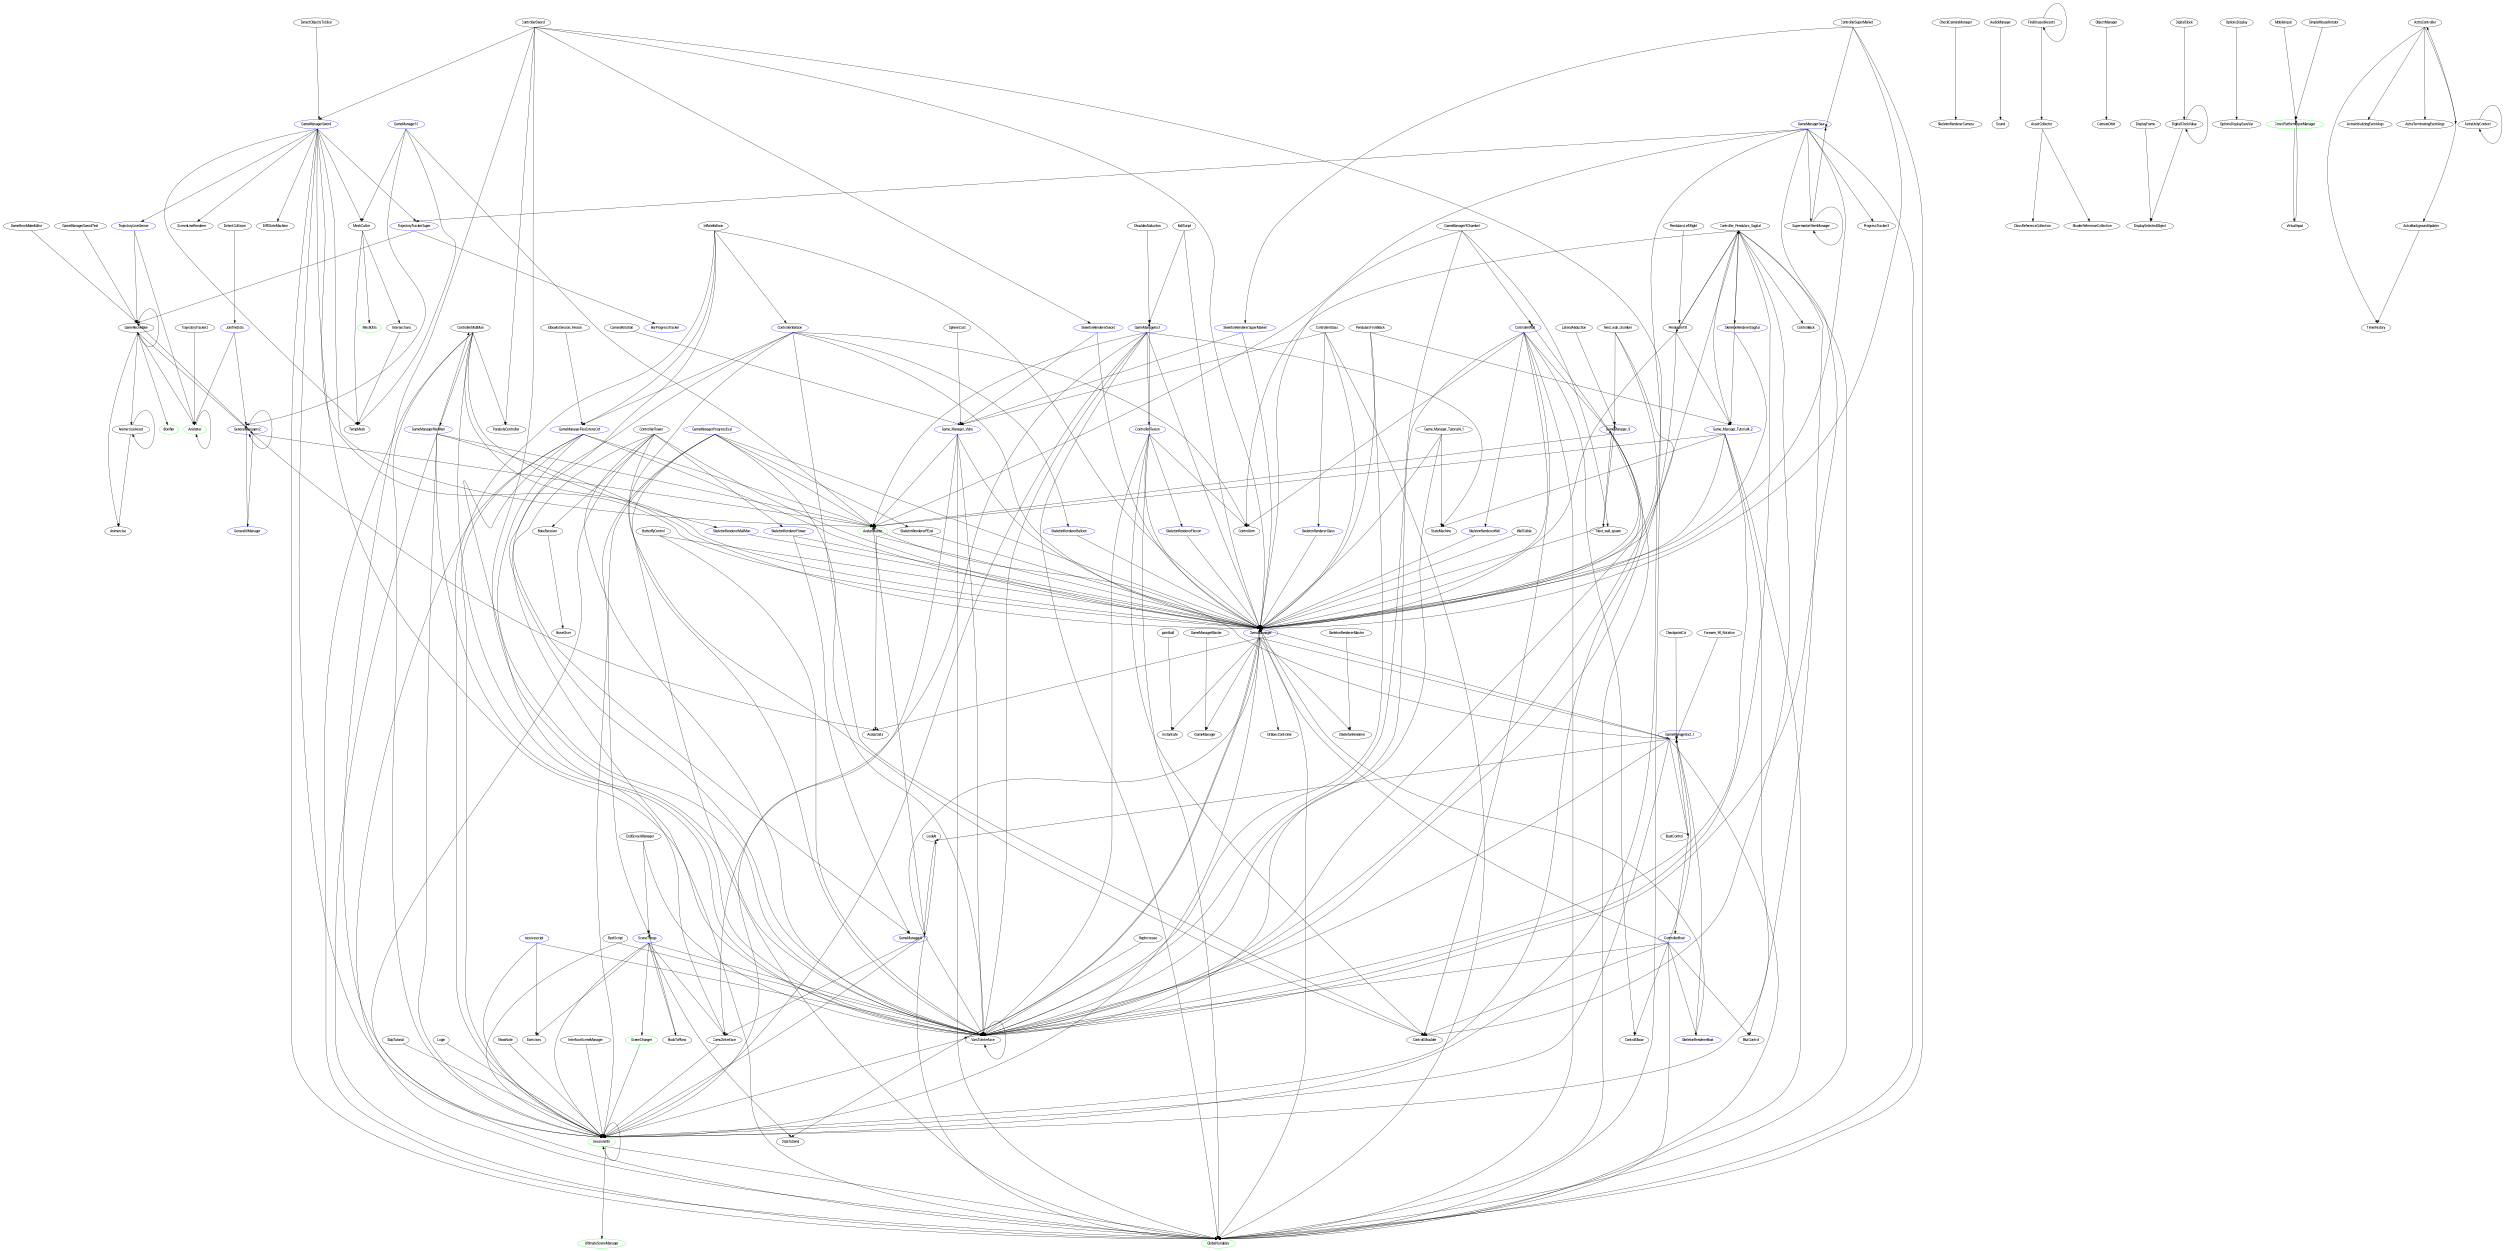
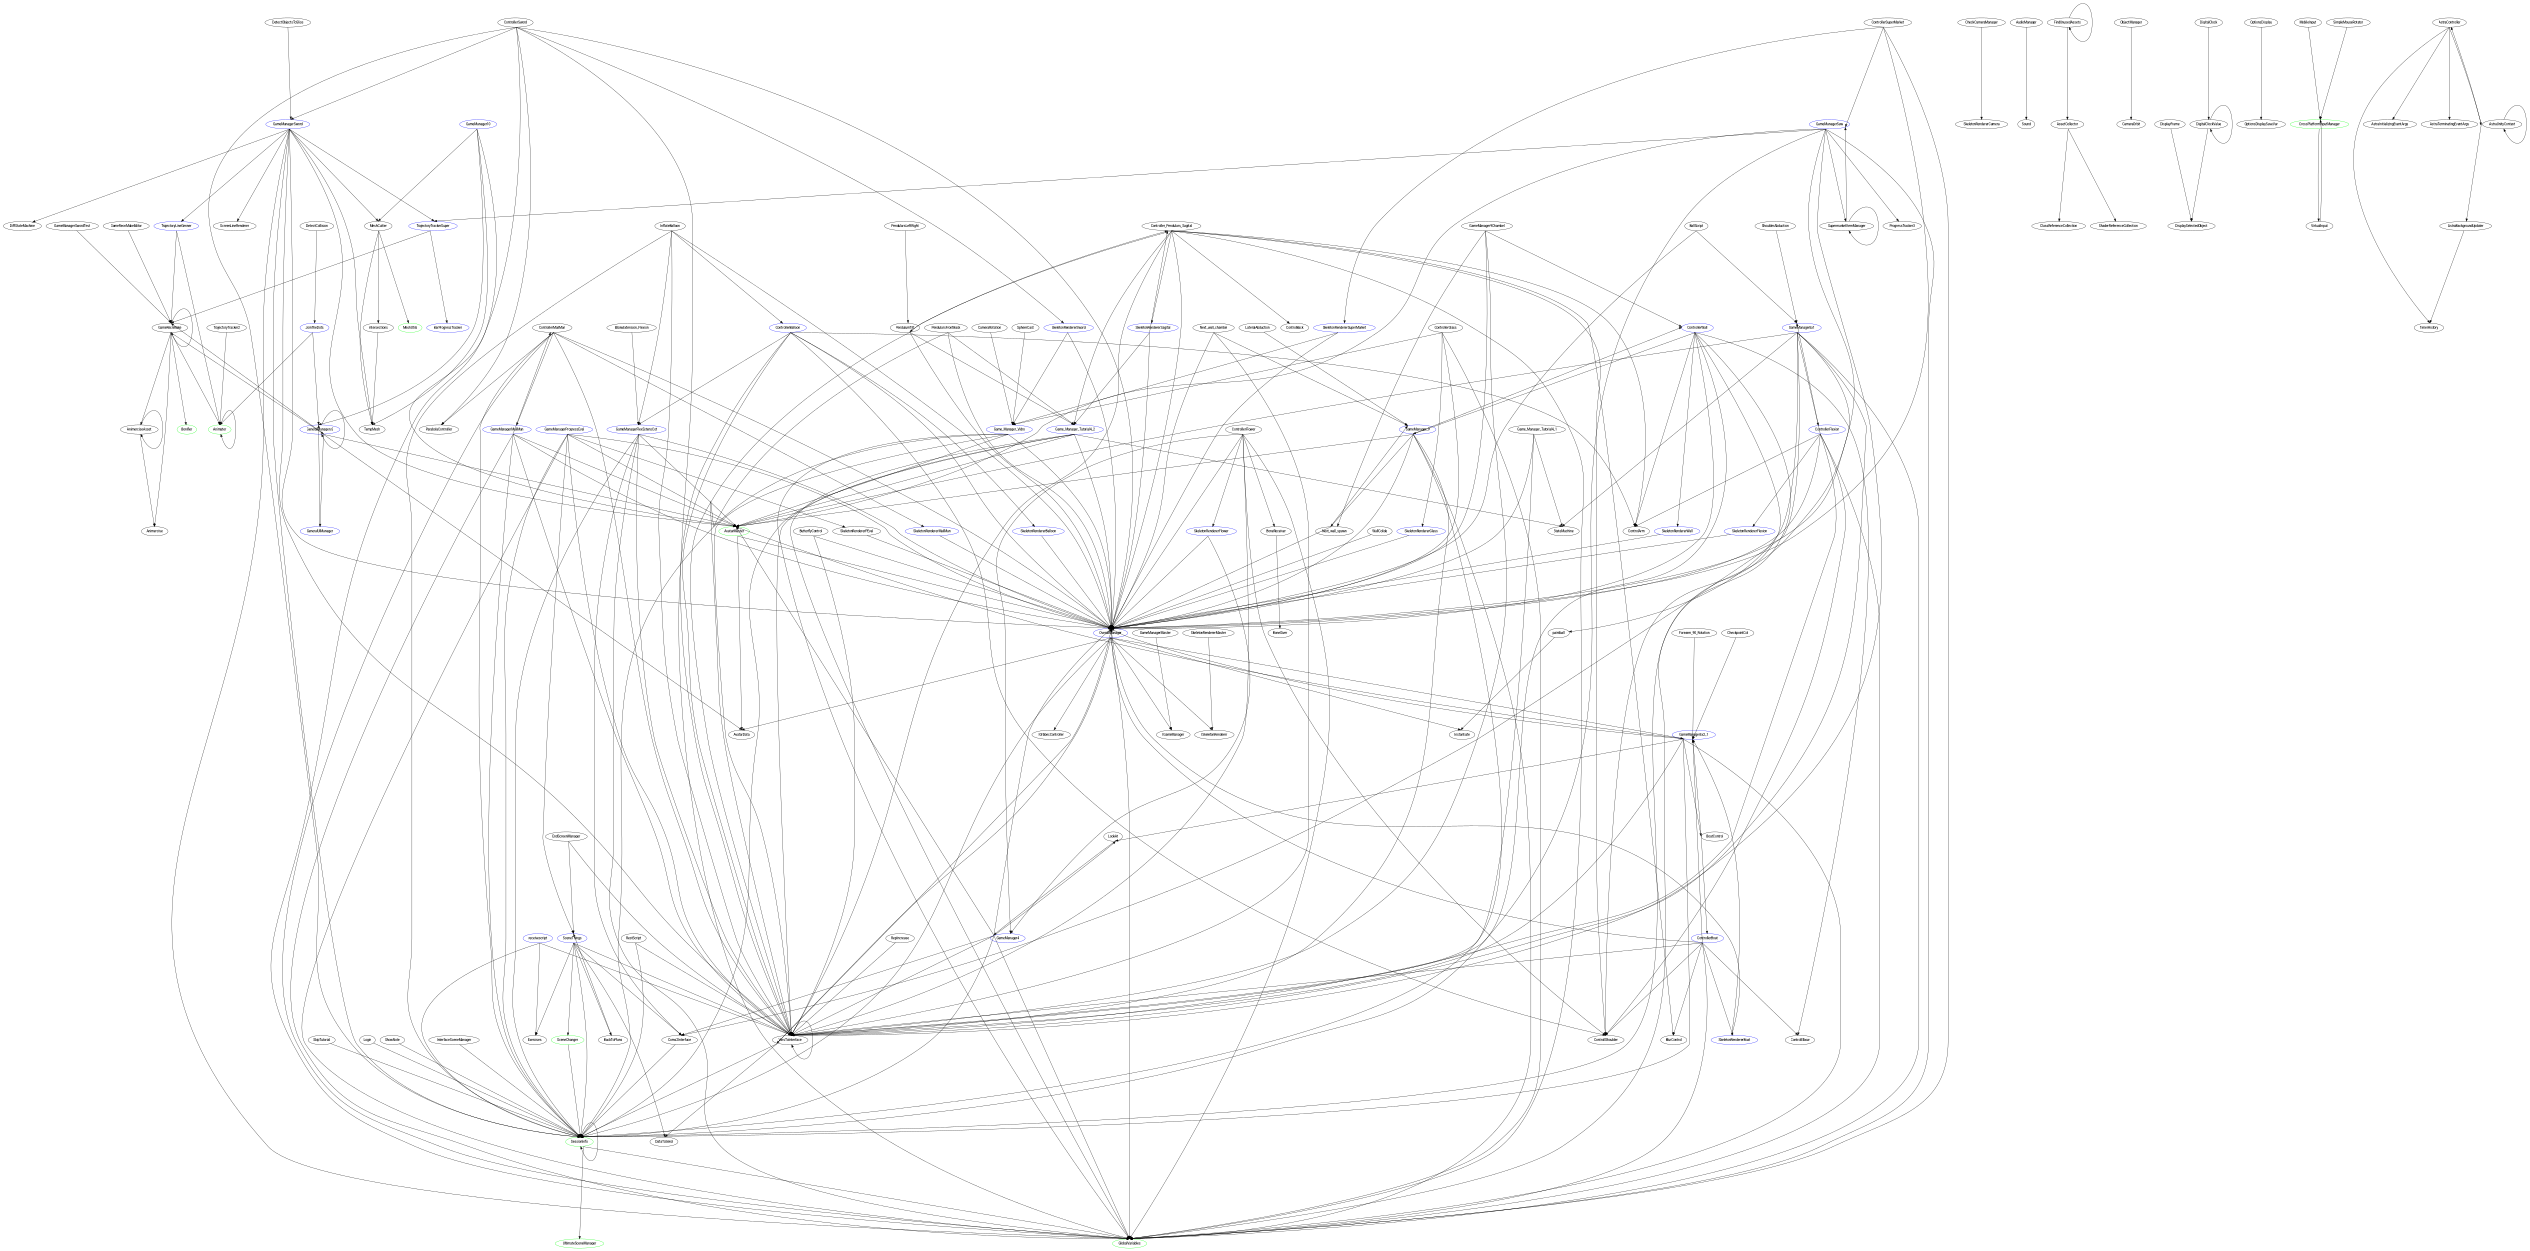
(1201, 480) -> (1781, 528)
